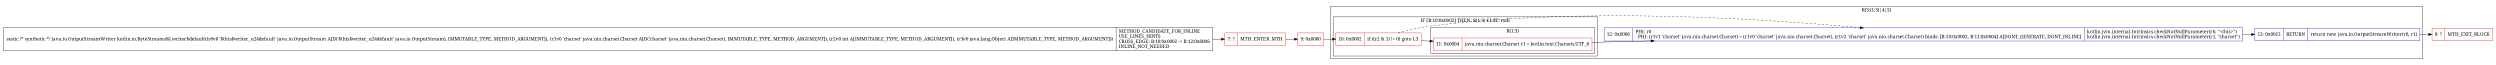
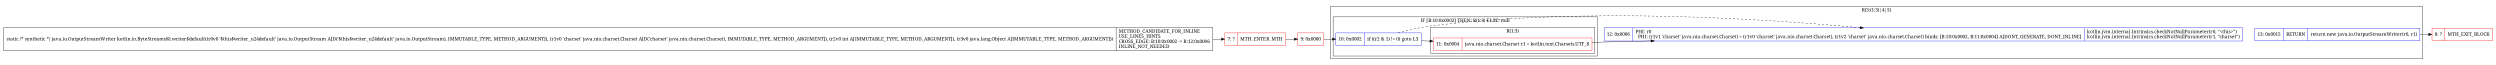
(2247, 34) -> none
(1379, 39) -> (1379, 39)
